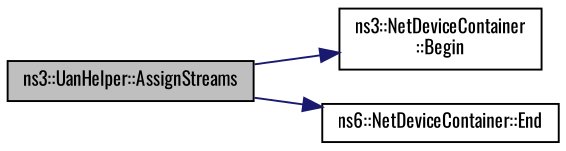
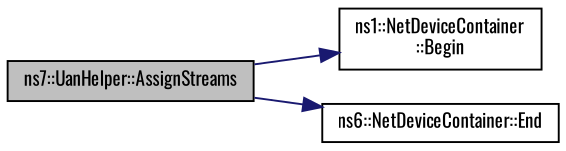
(441, 39) -> (441, 39)
(131, 81) -> (131, 81)
